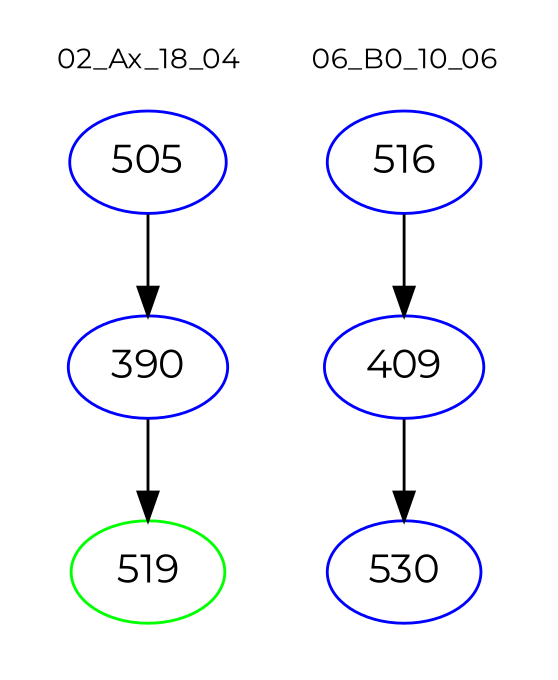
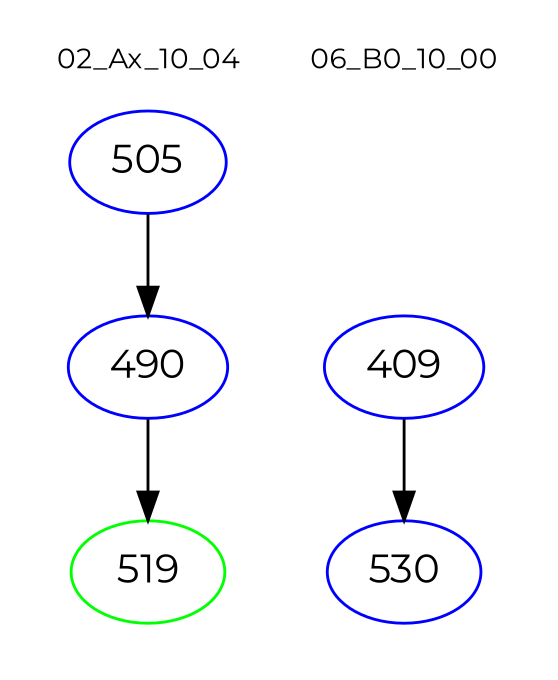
(149, 61) -> (149, 61)
(406, 61) -> (406, 61)
(404, 162) -> none
(148, 367) -> (148, 367)
